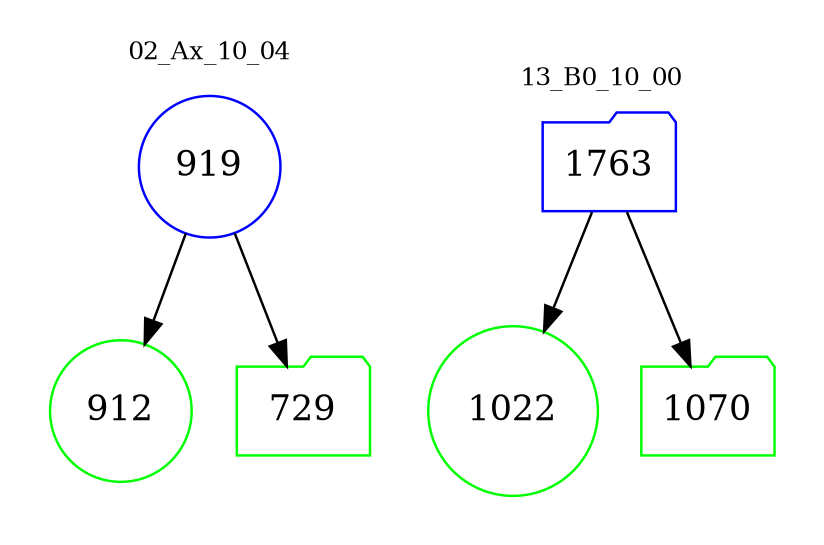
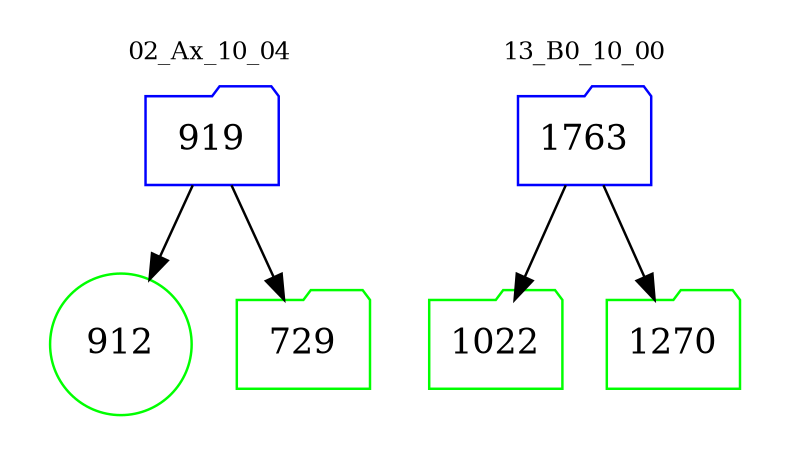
(210, 167) -> (212, 141)
(513, 411) -> (496, 344)
(708, 411) -> (673, 344)
